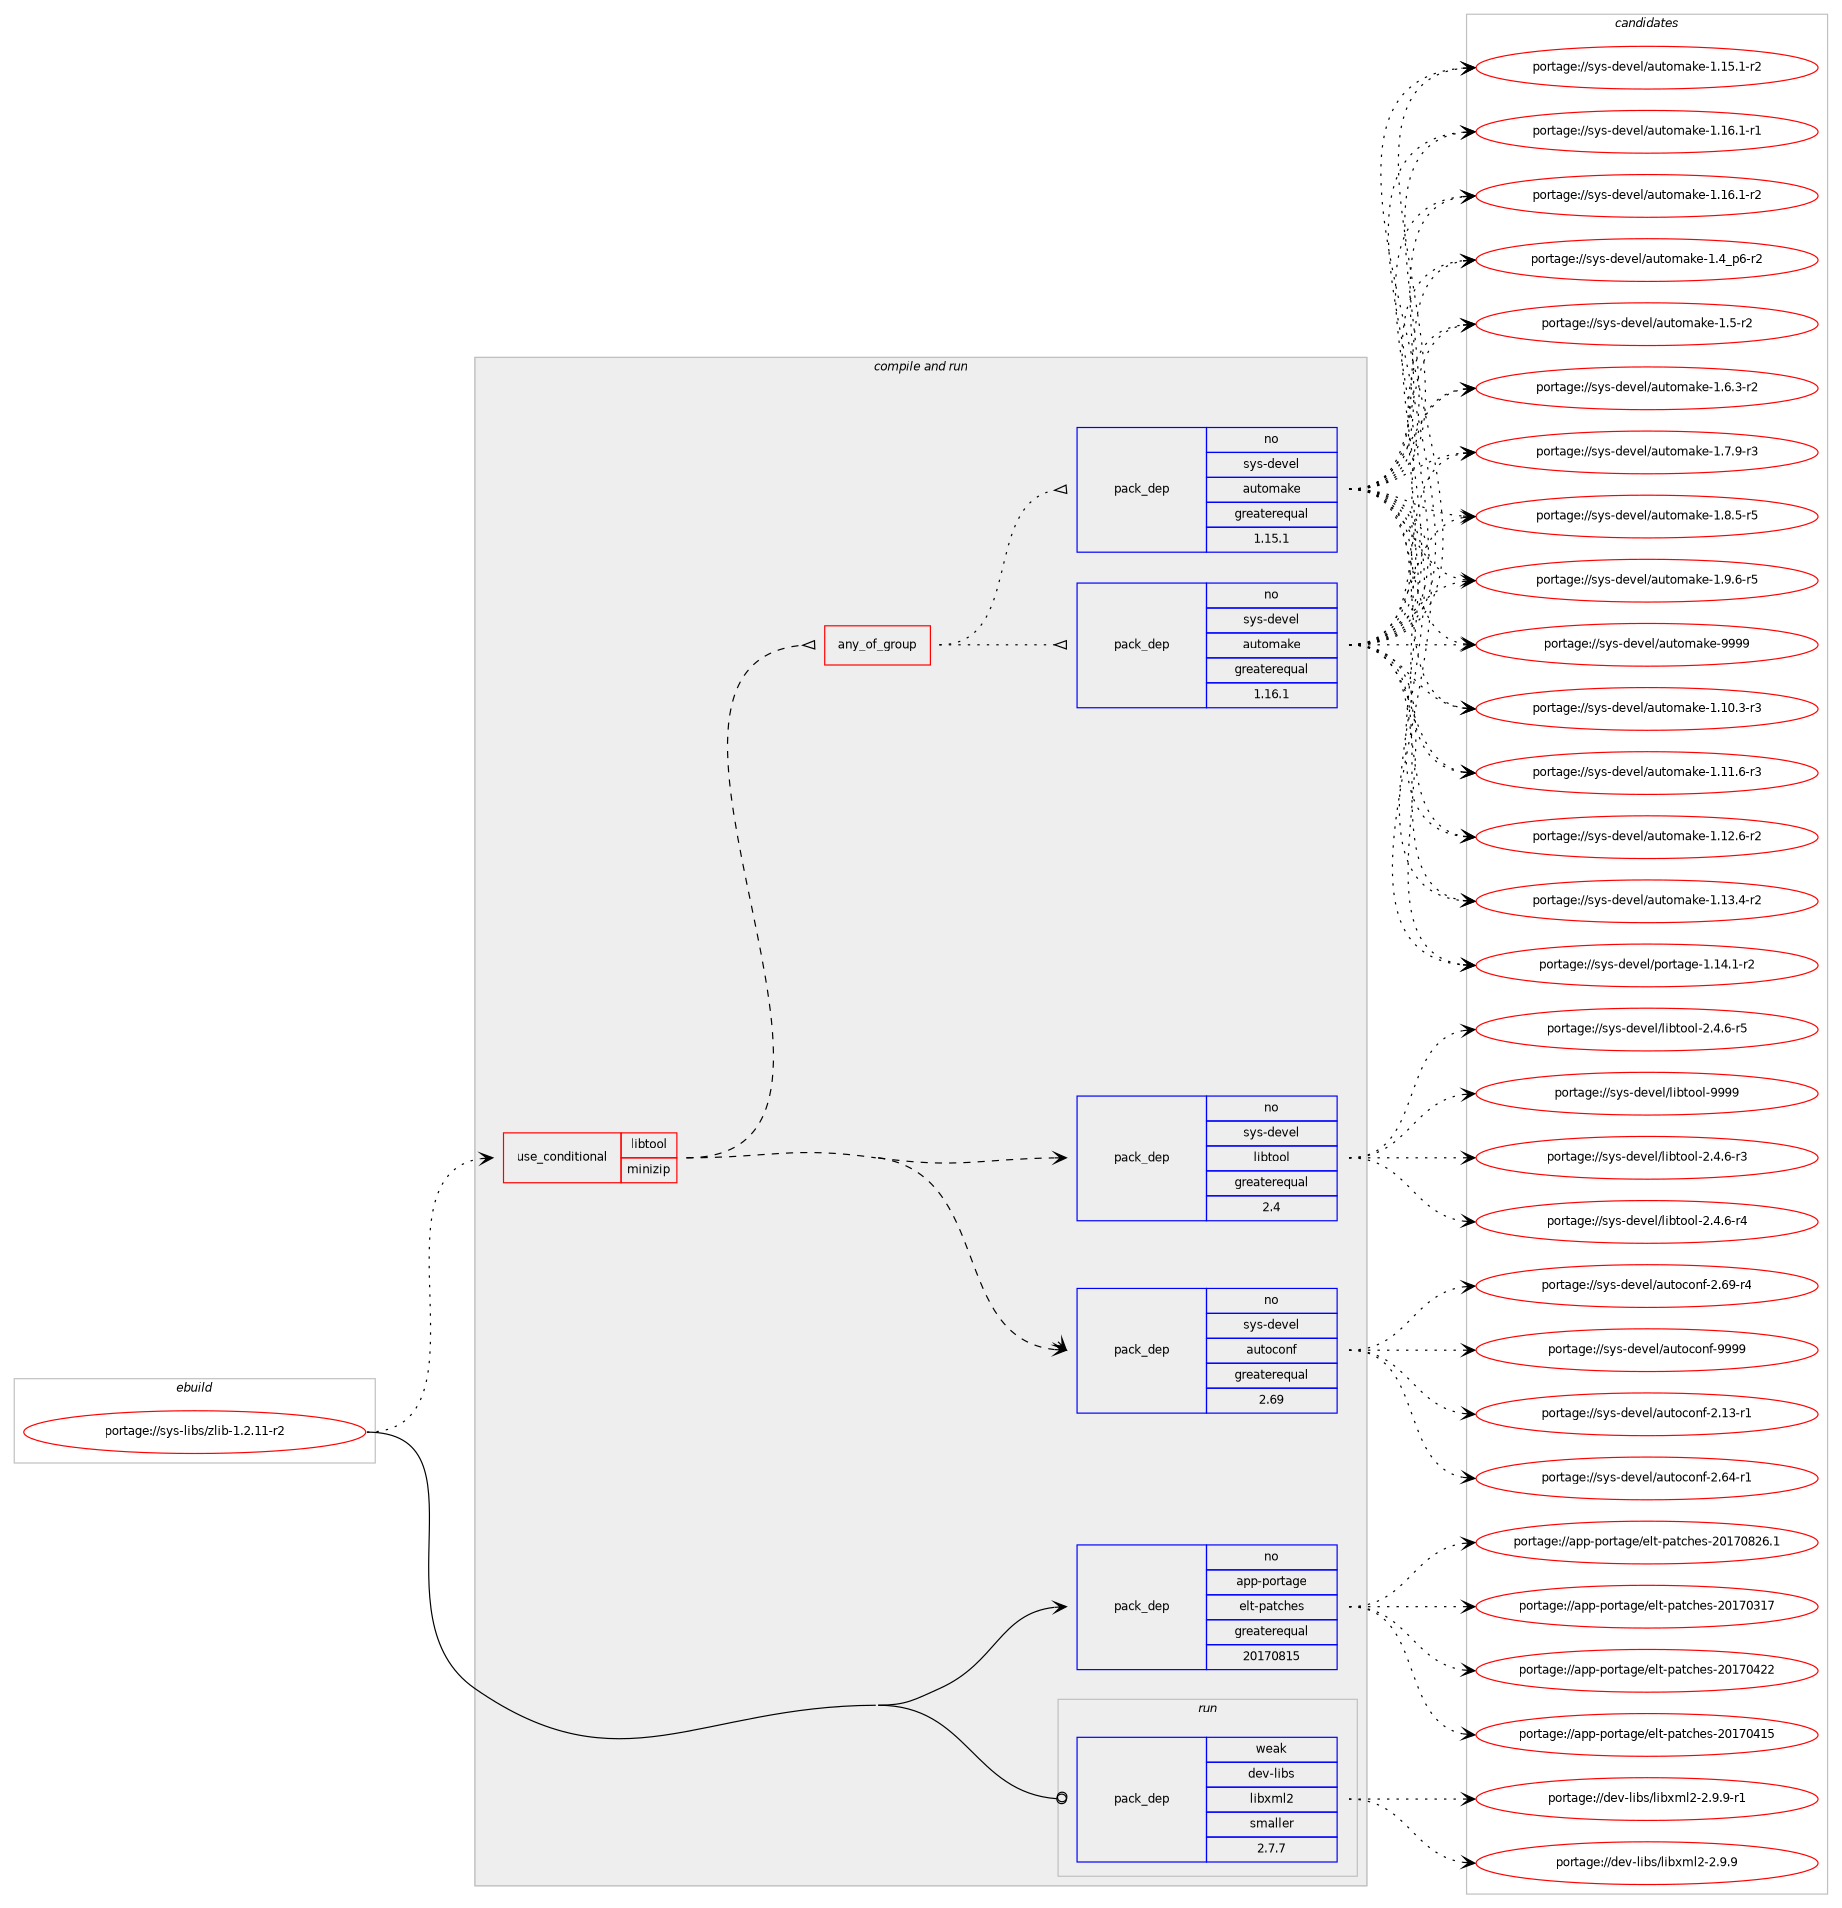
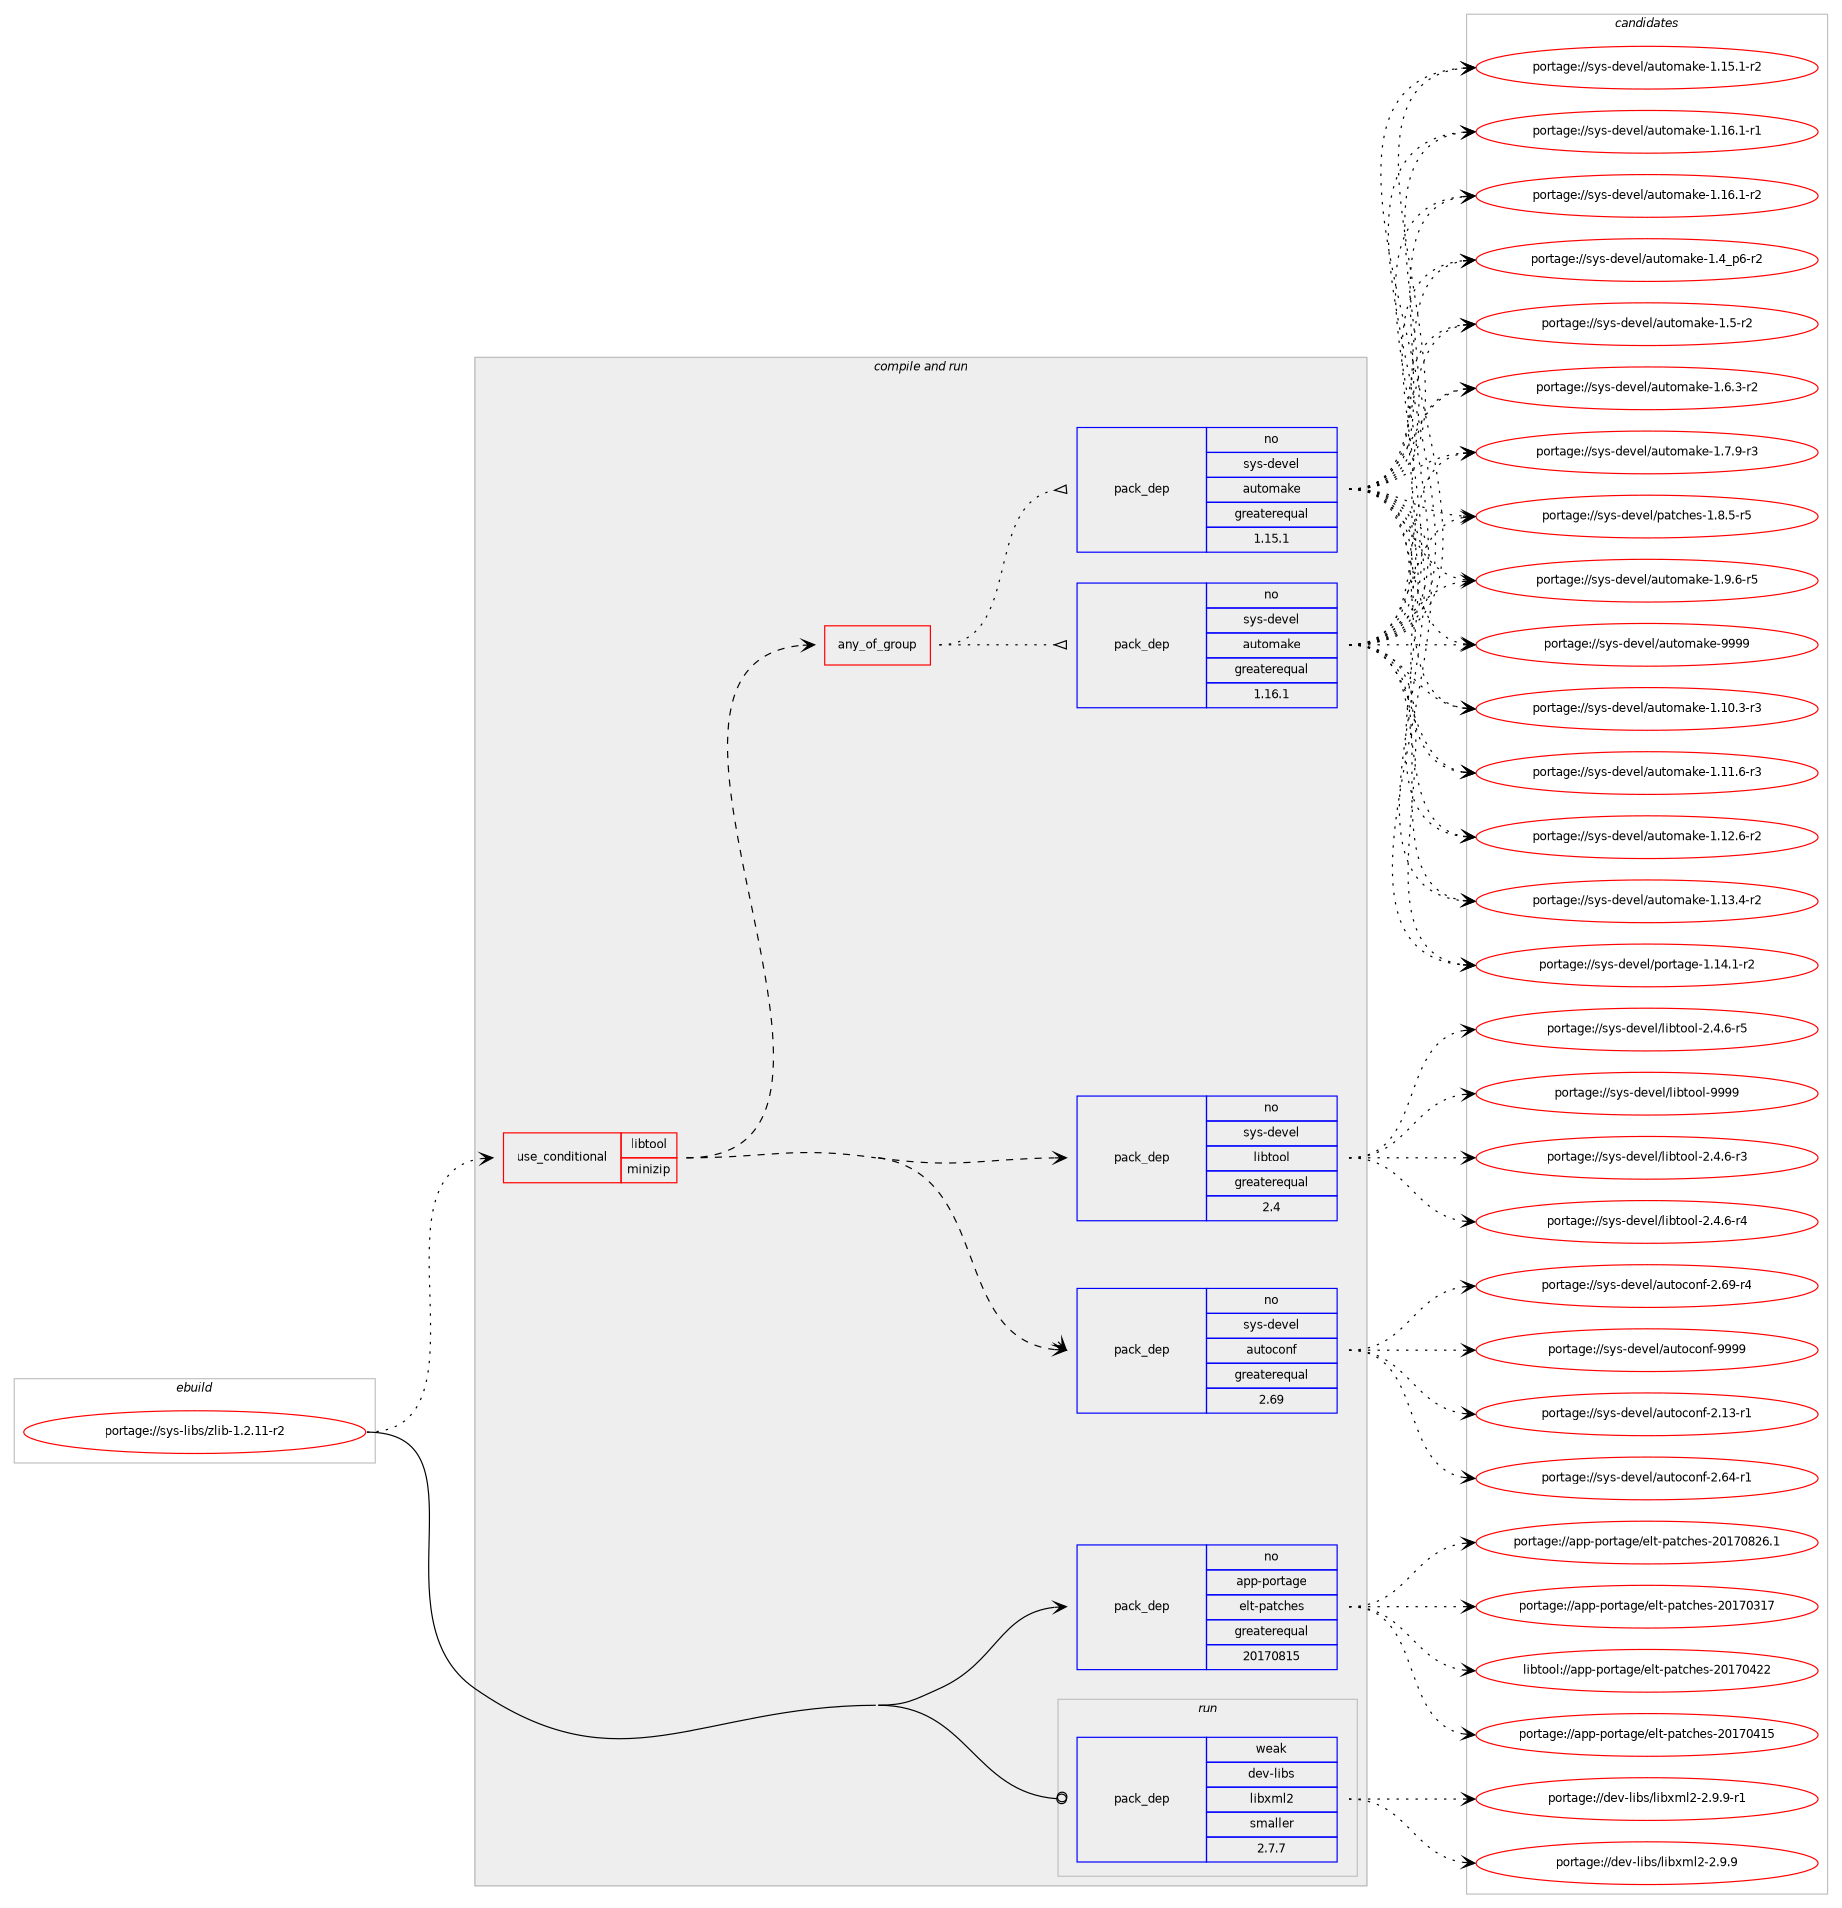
(1647, 517) -> (1647, 517)
(752, 907) -> (752, 907)
(1647, 1671) -> (1647, 1671)
